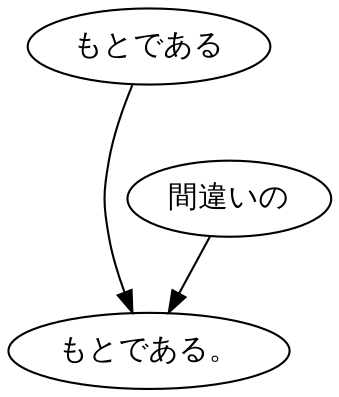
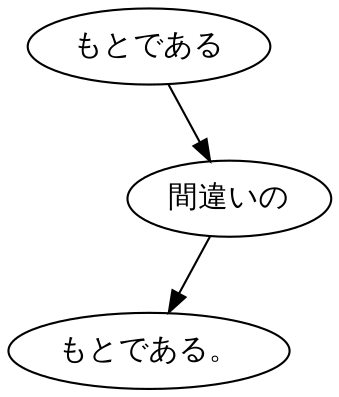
(105, 188) -> (184, 113)
